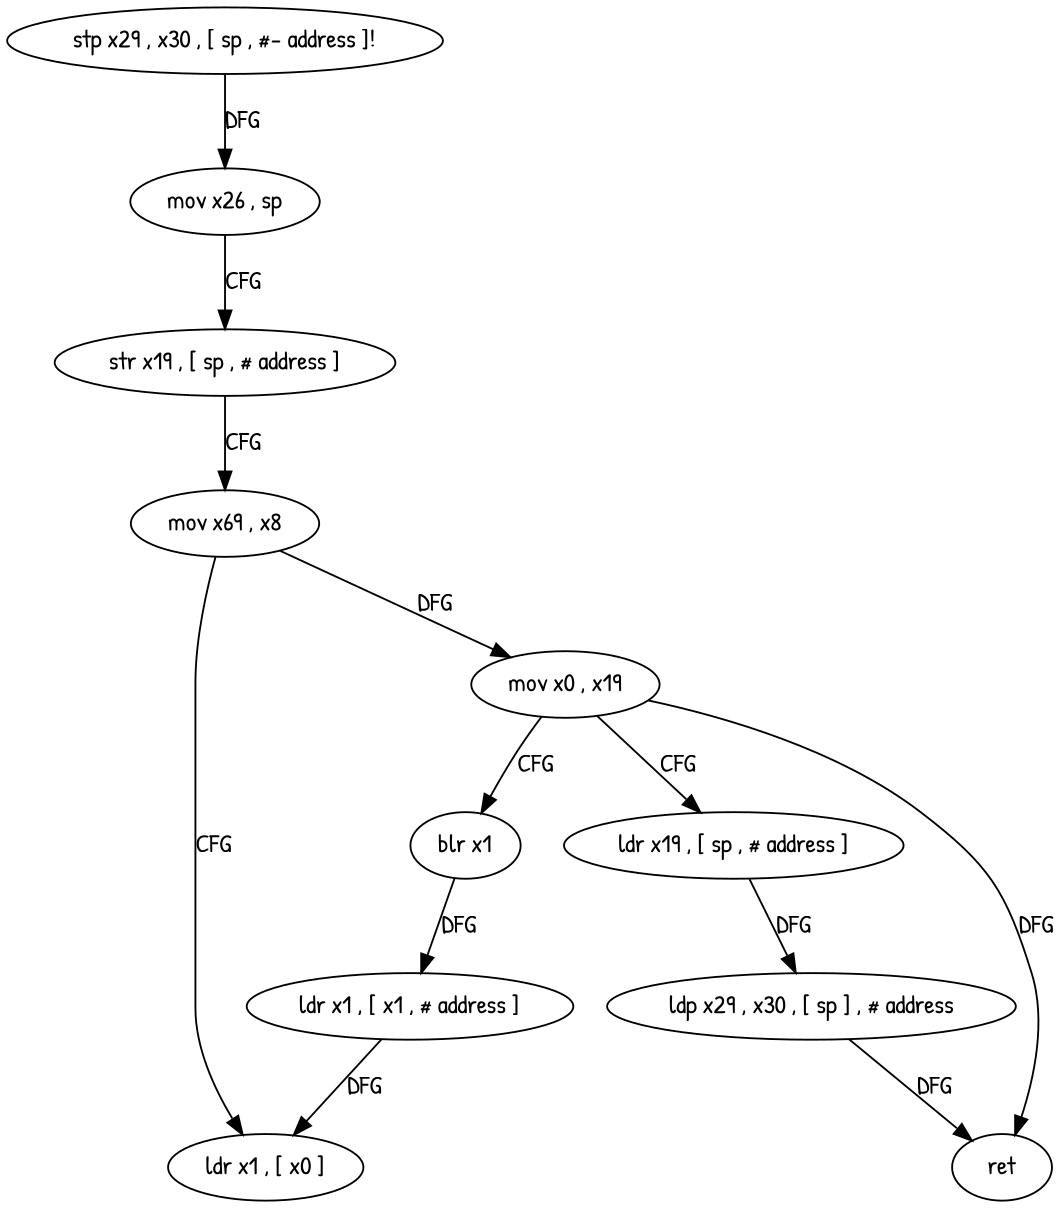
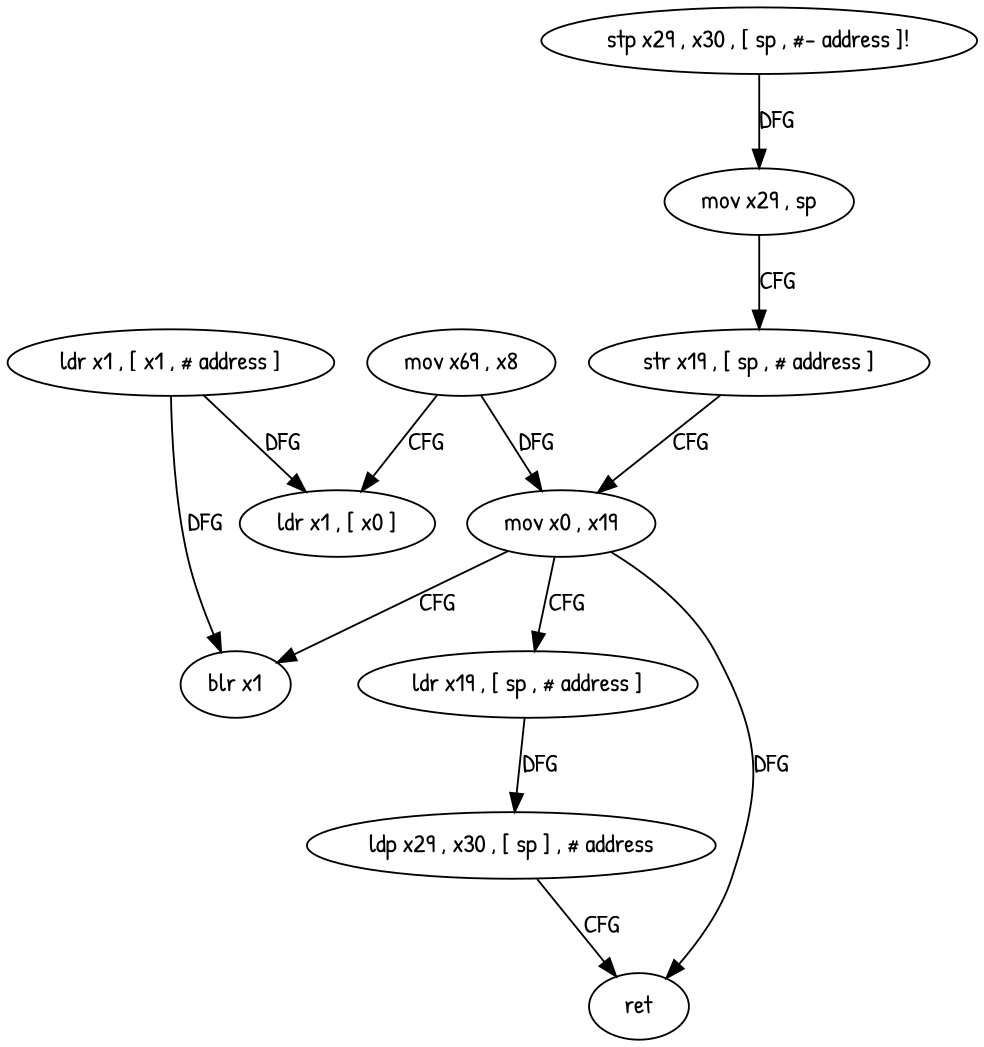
(225, 202) -> (759, 202)
(225, 434) -> (667, 438)
(441, 917) -> (180, 518)
(935, 1087) -> (602, 926)
